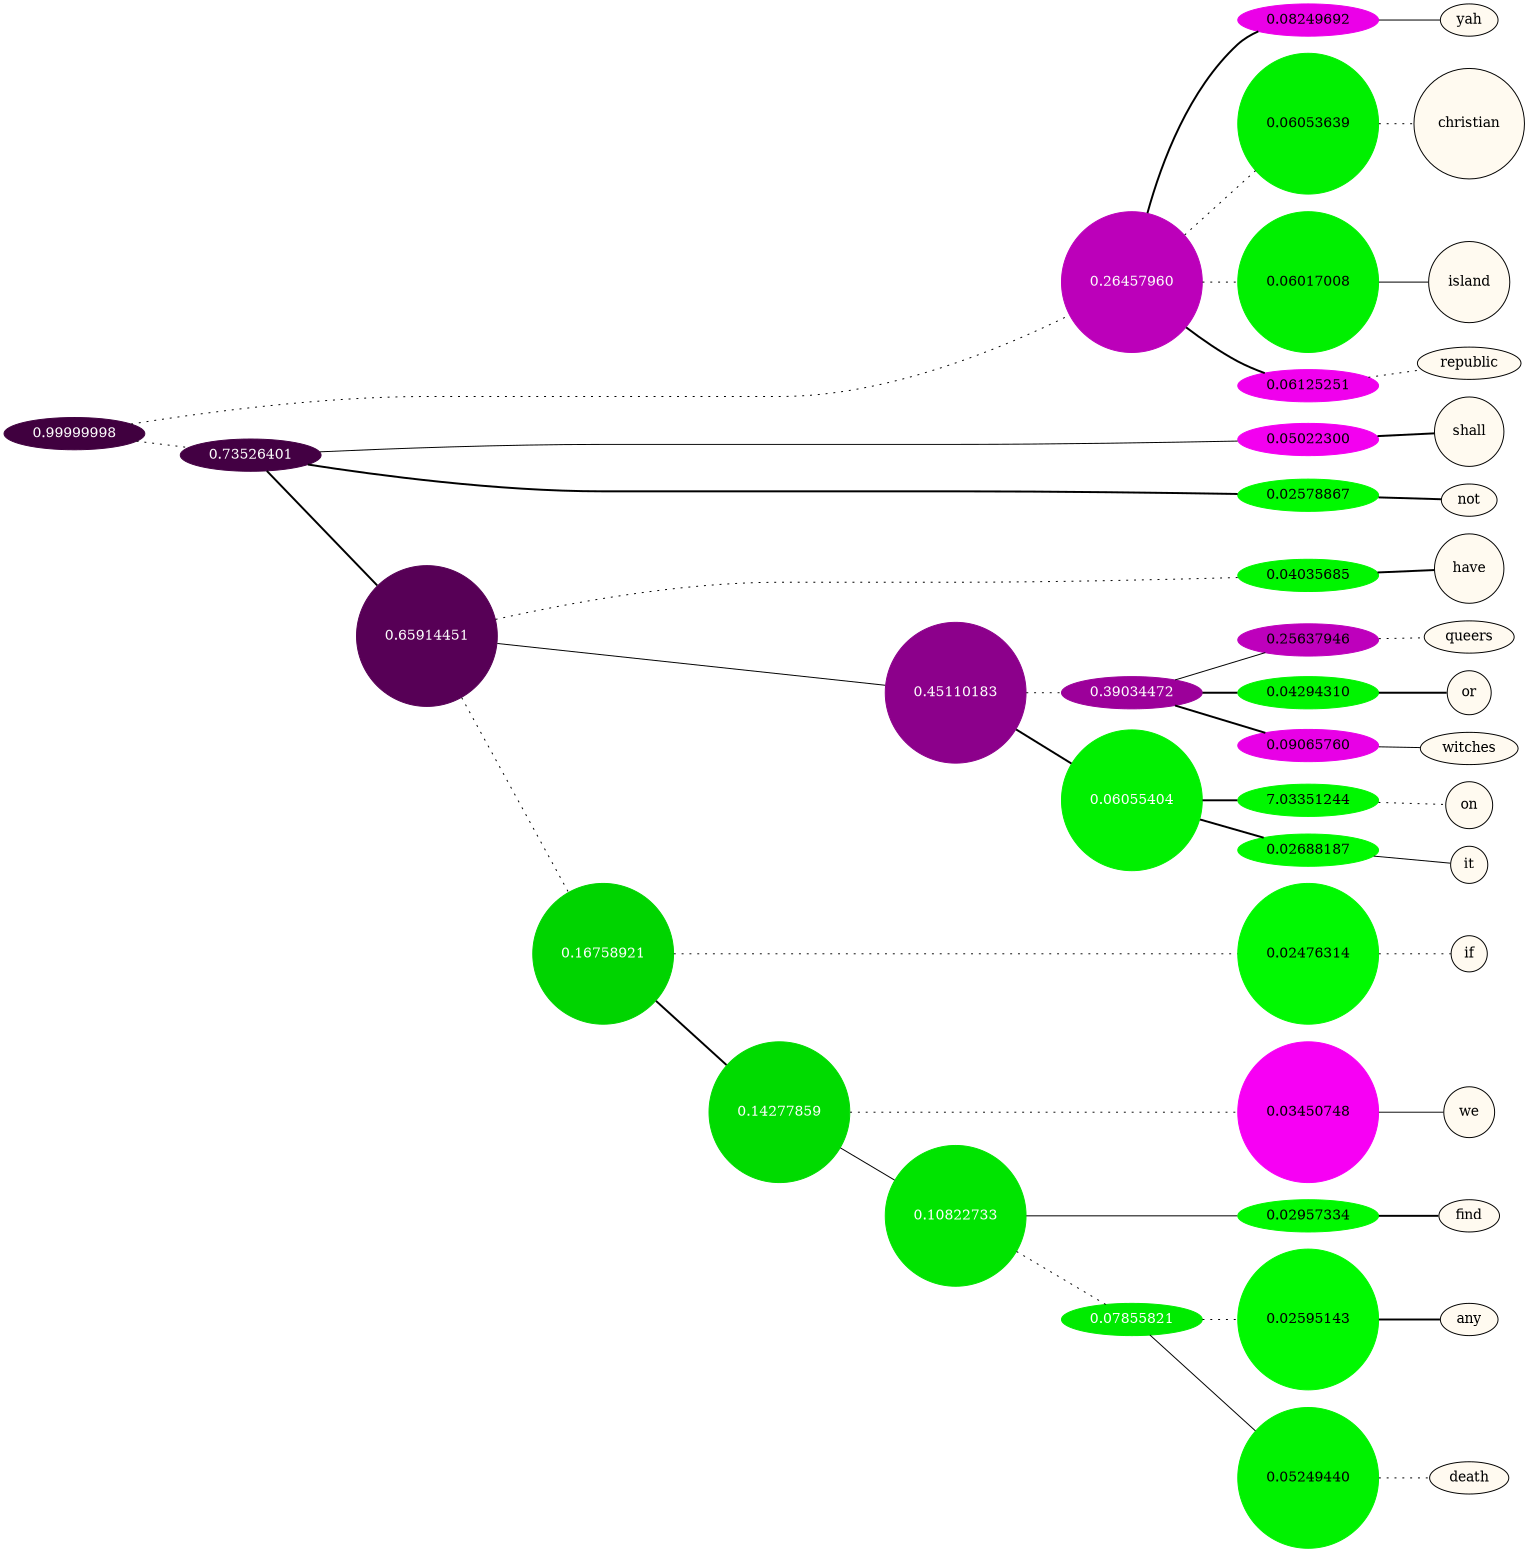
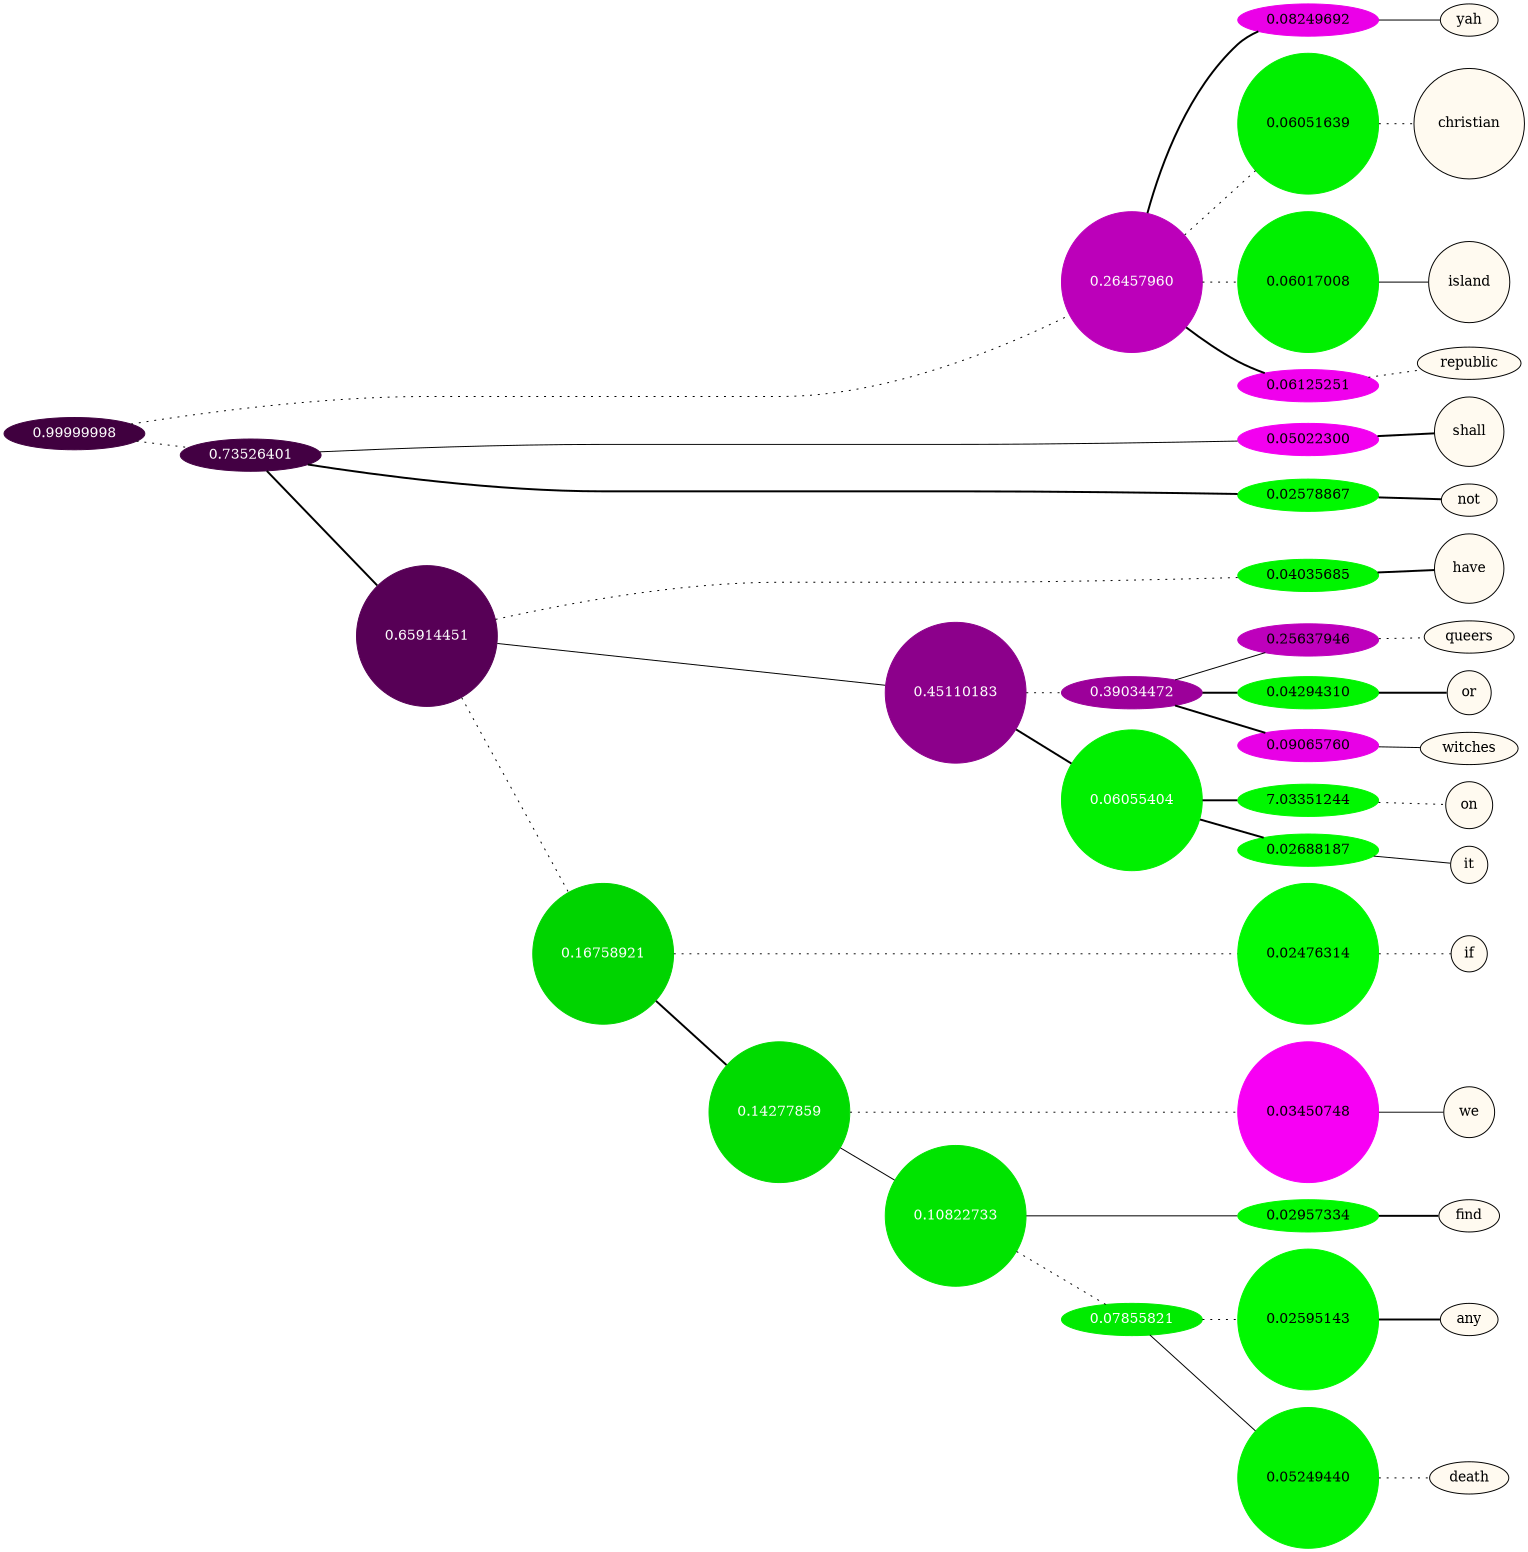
(1308, 124) -> (1308, 124)
